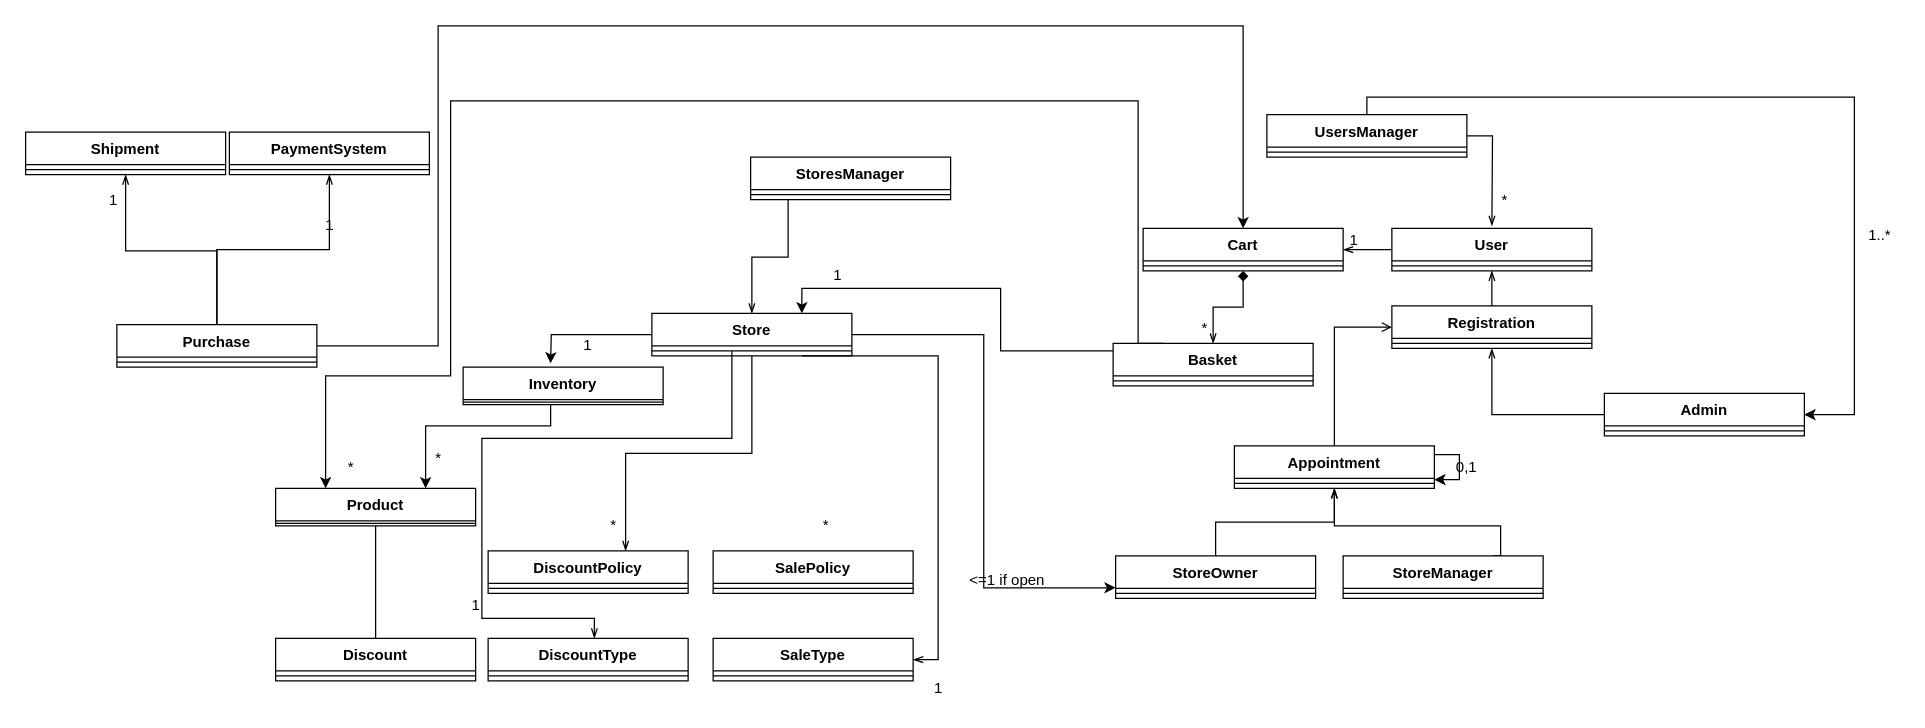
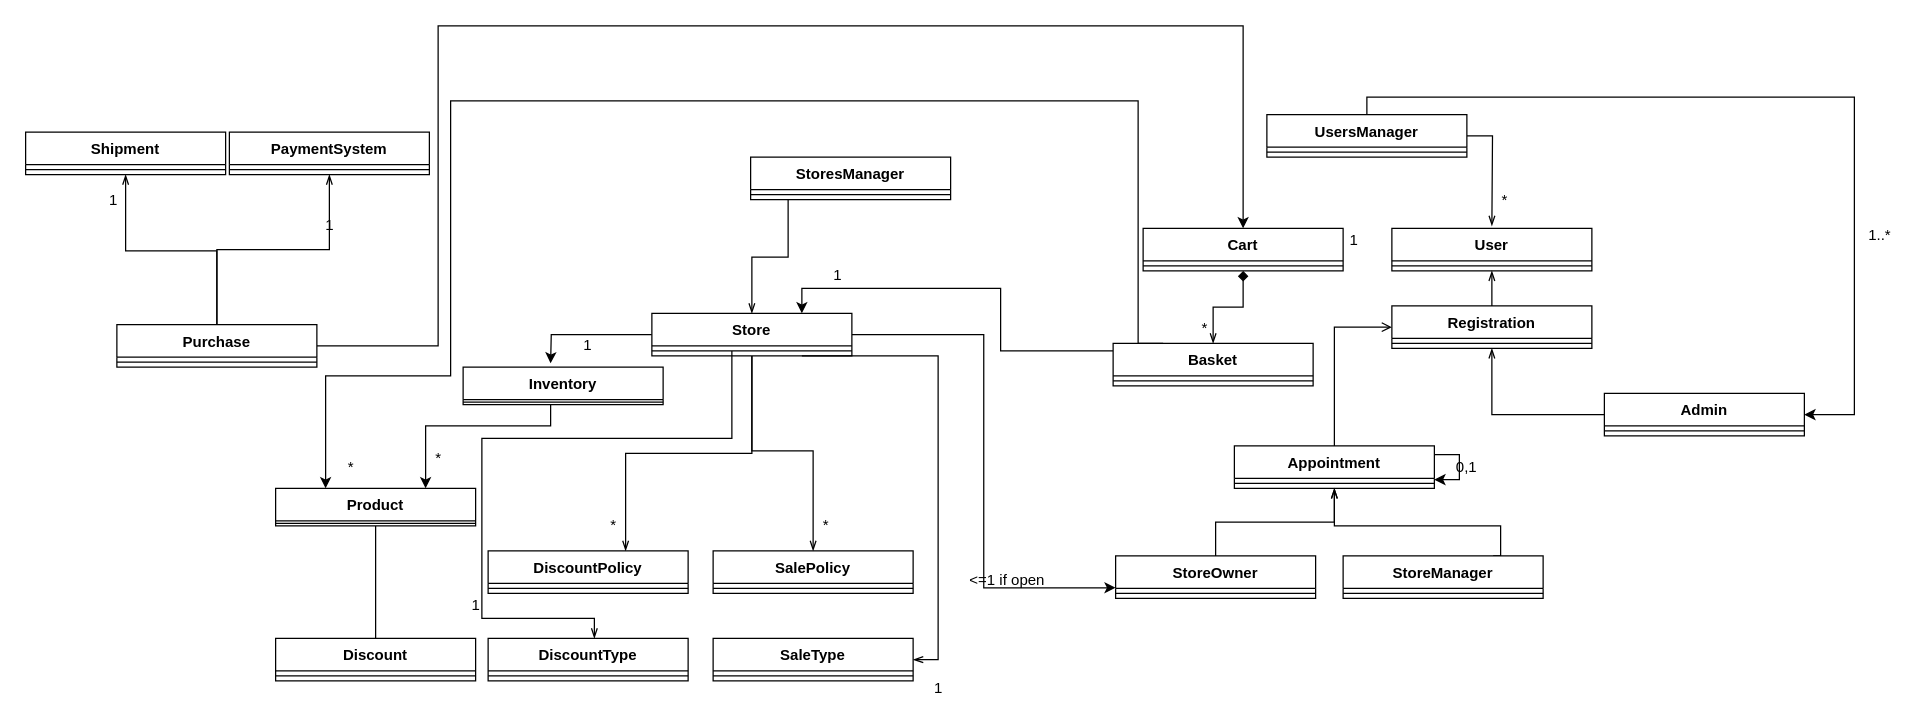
(1368, 249) -> none
none -> (813, 470)
